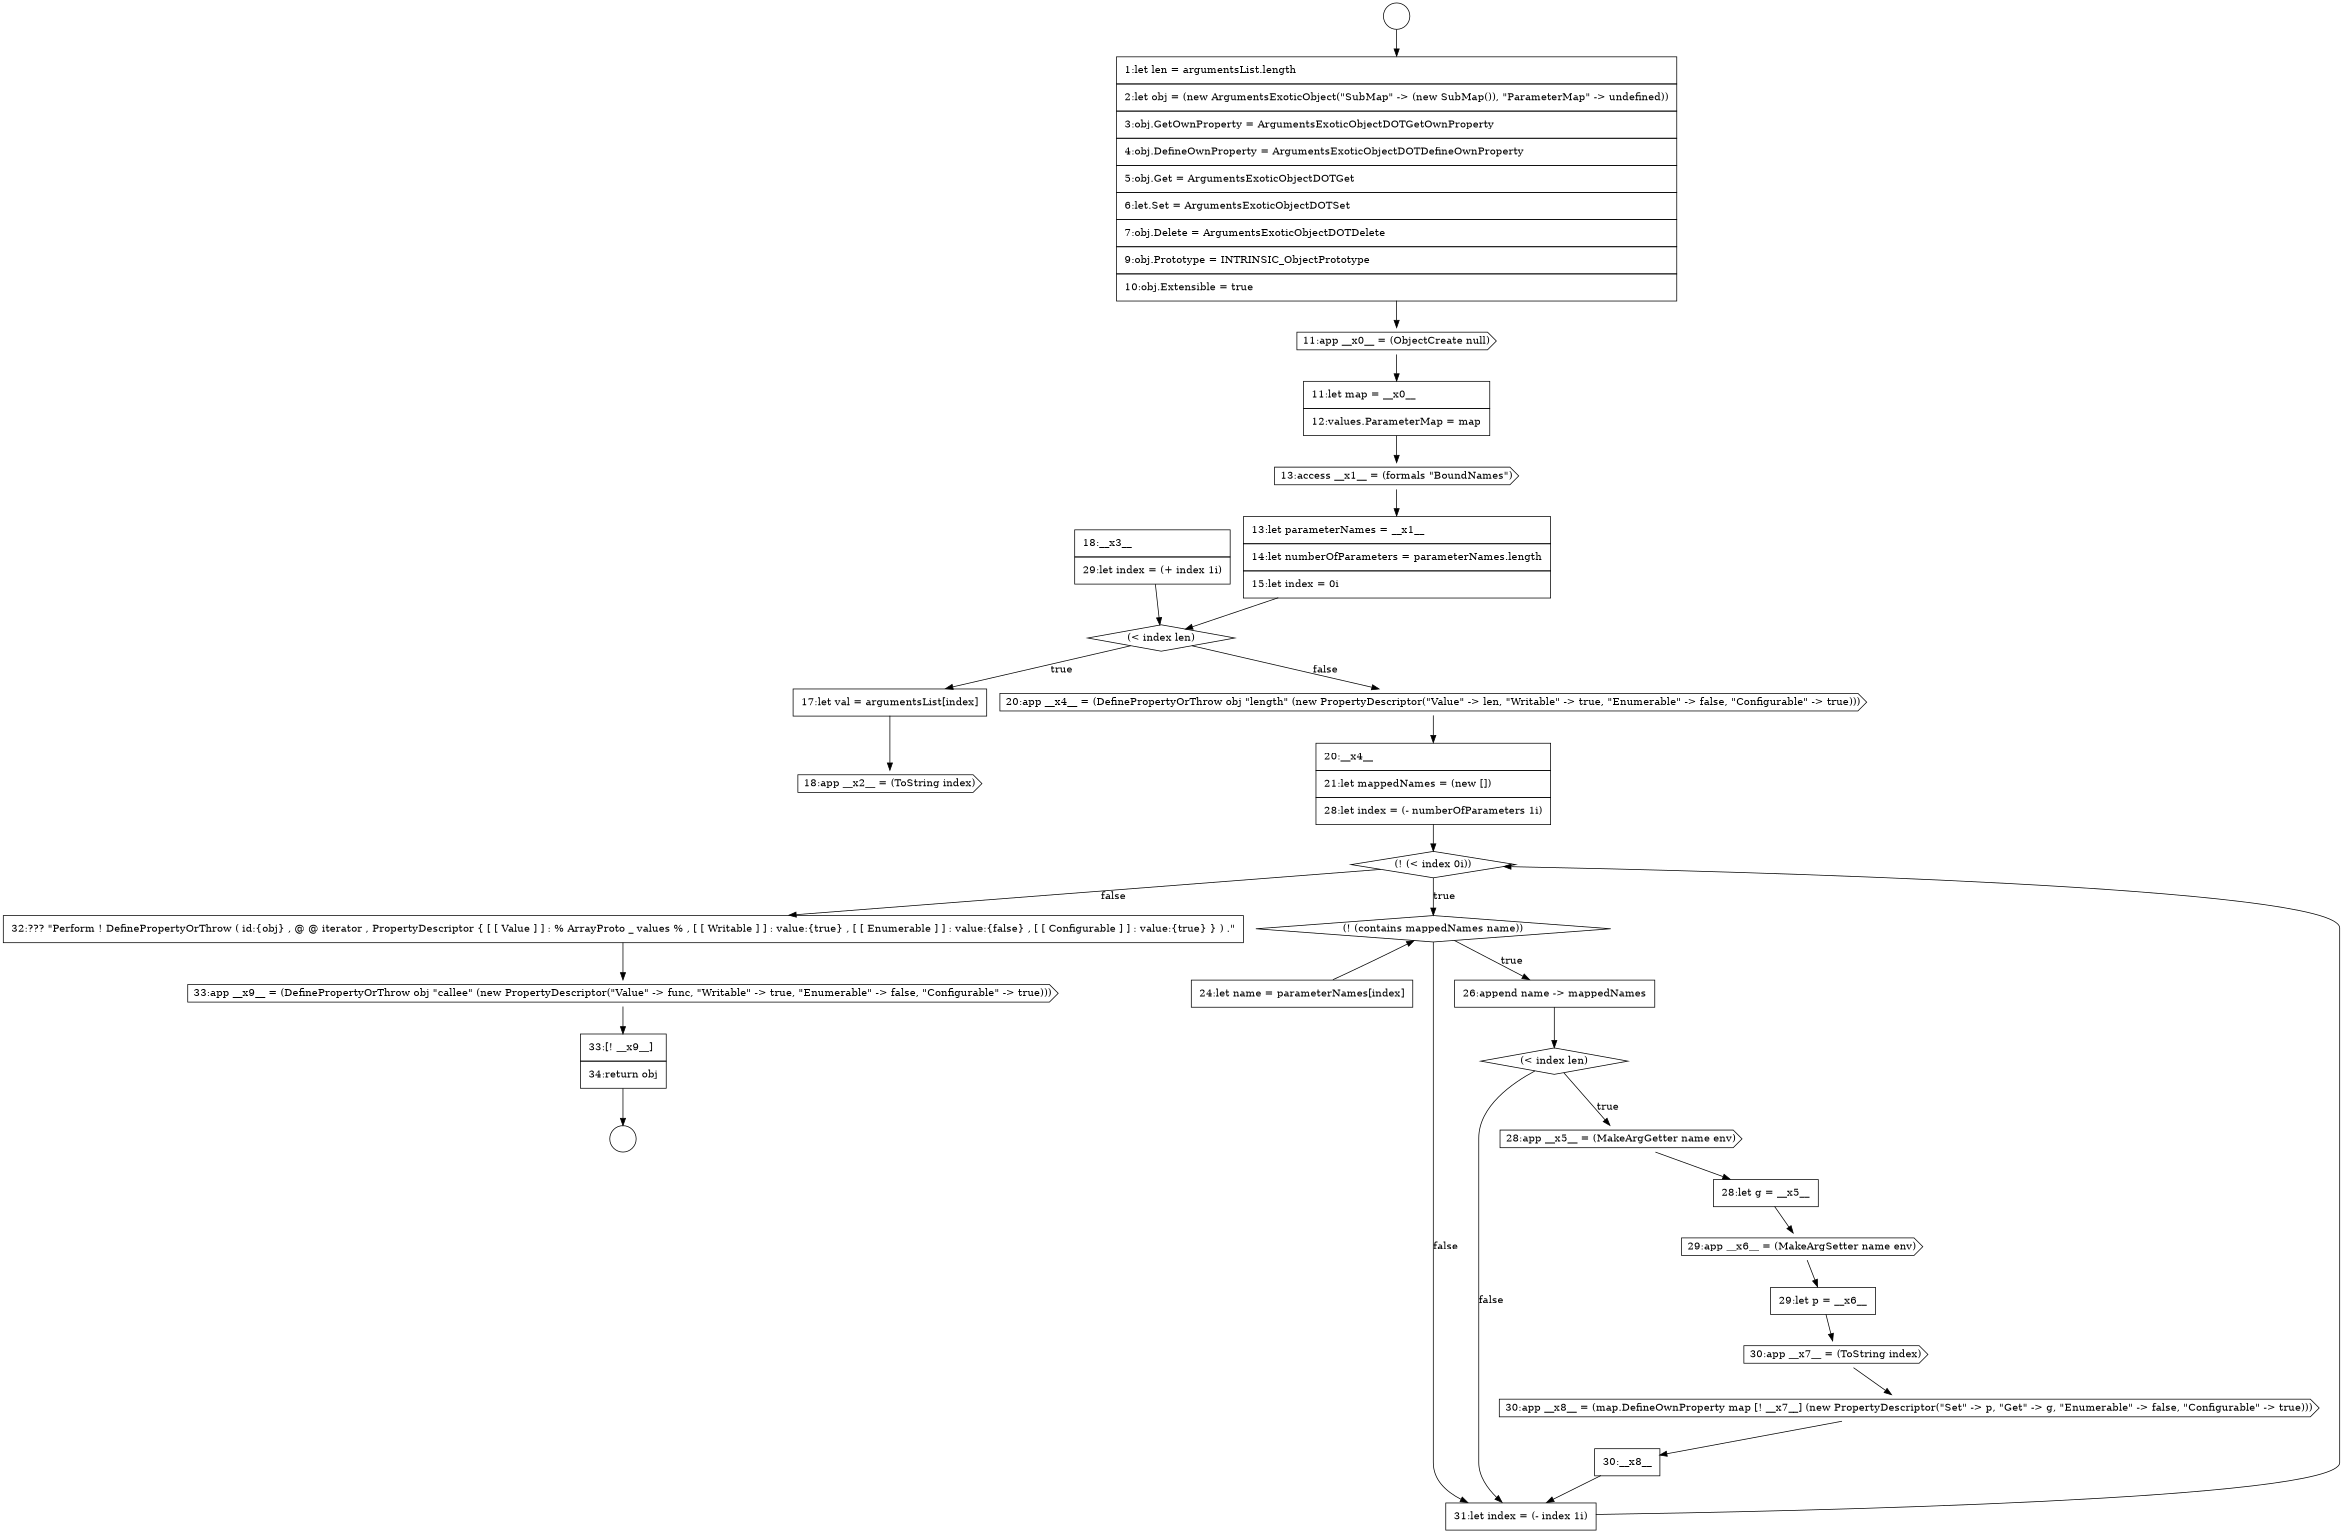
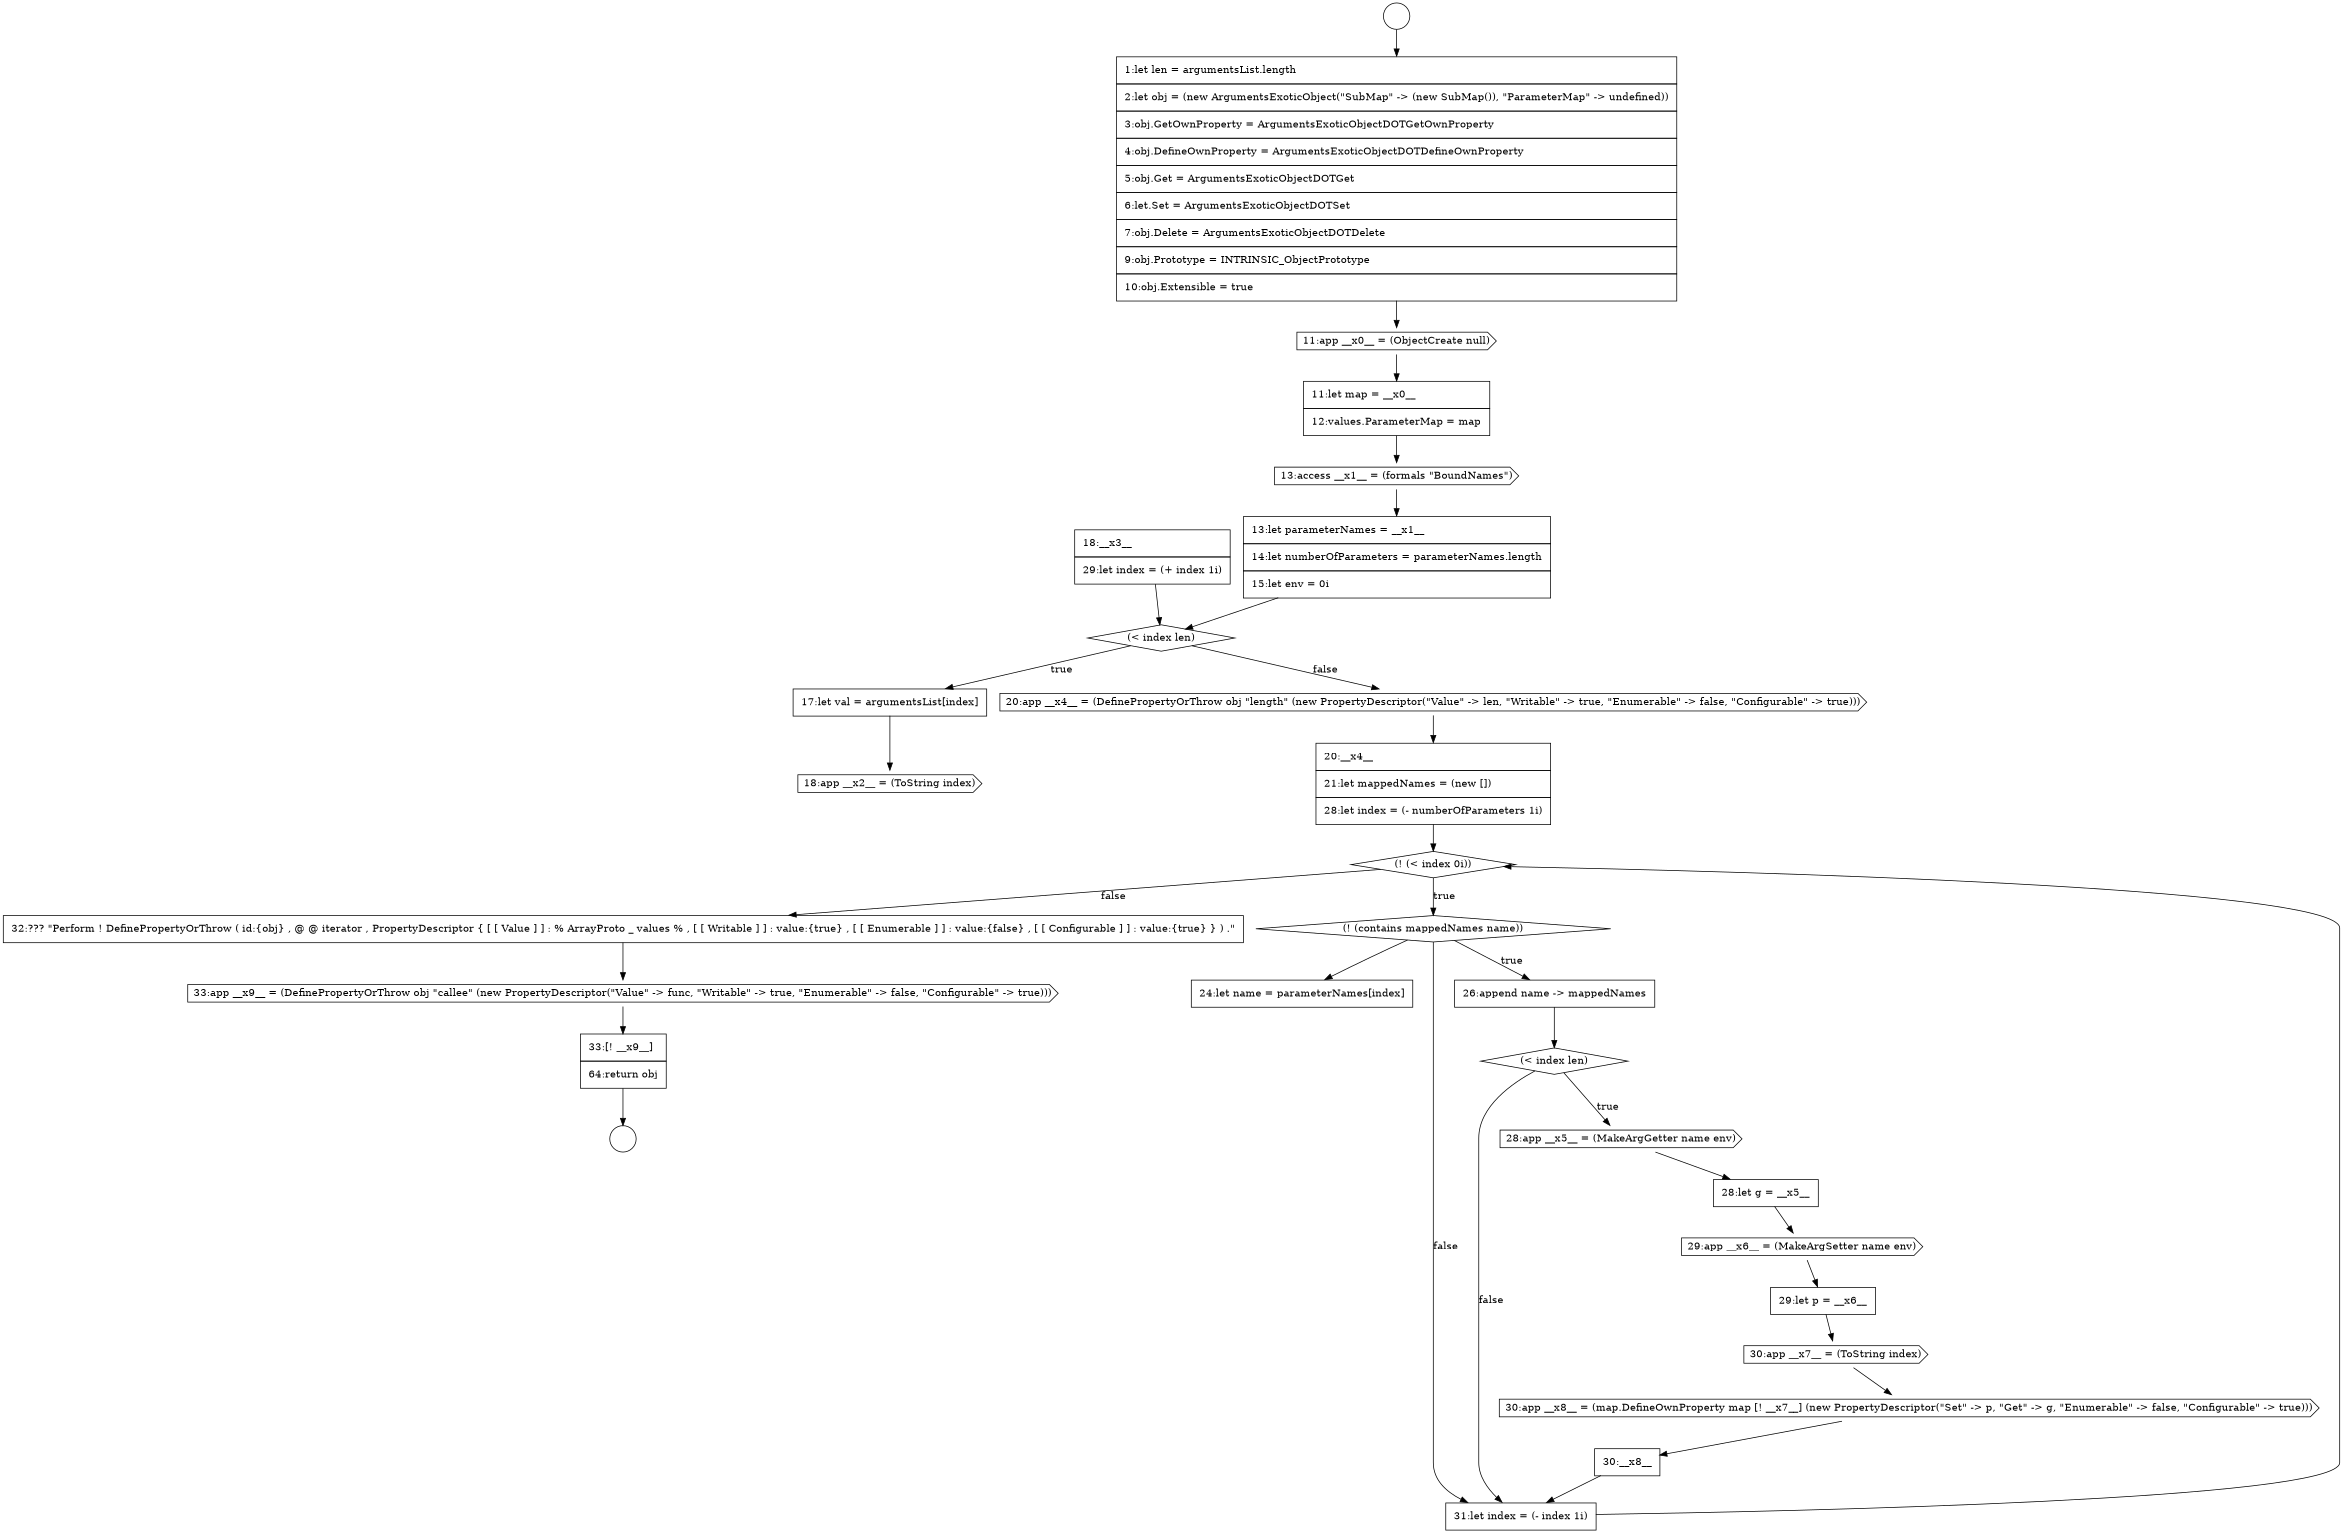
(1295, 584) -> (1290, 584)
(1370, 962) -> (1369, 958)
(623, 1074) -> (623, 1074)
